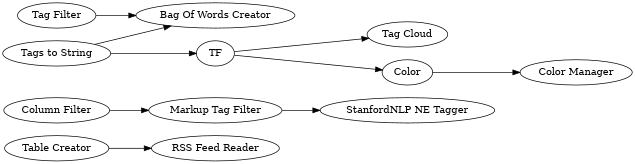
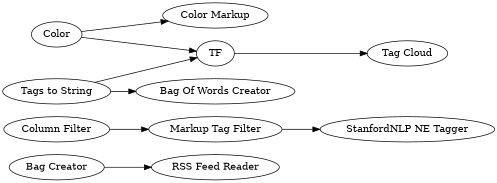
(57, 15) -> none
(305, 62) -> (135, 44)
(576, 72) -> (215, 15)
(57, 148) -> (57, 167)
